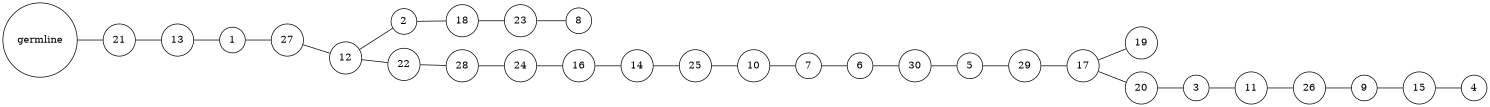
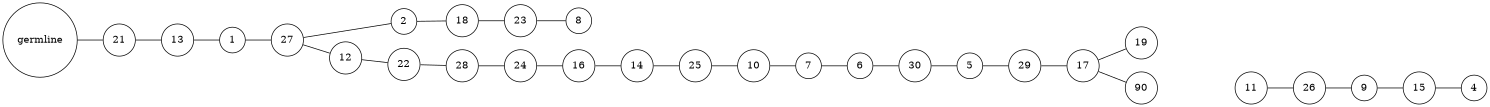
(376, 39) -> (347, 30)
(1141, 88) -> (1141, 88)
(1196, 88) -> none
